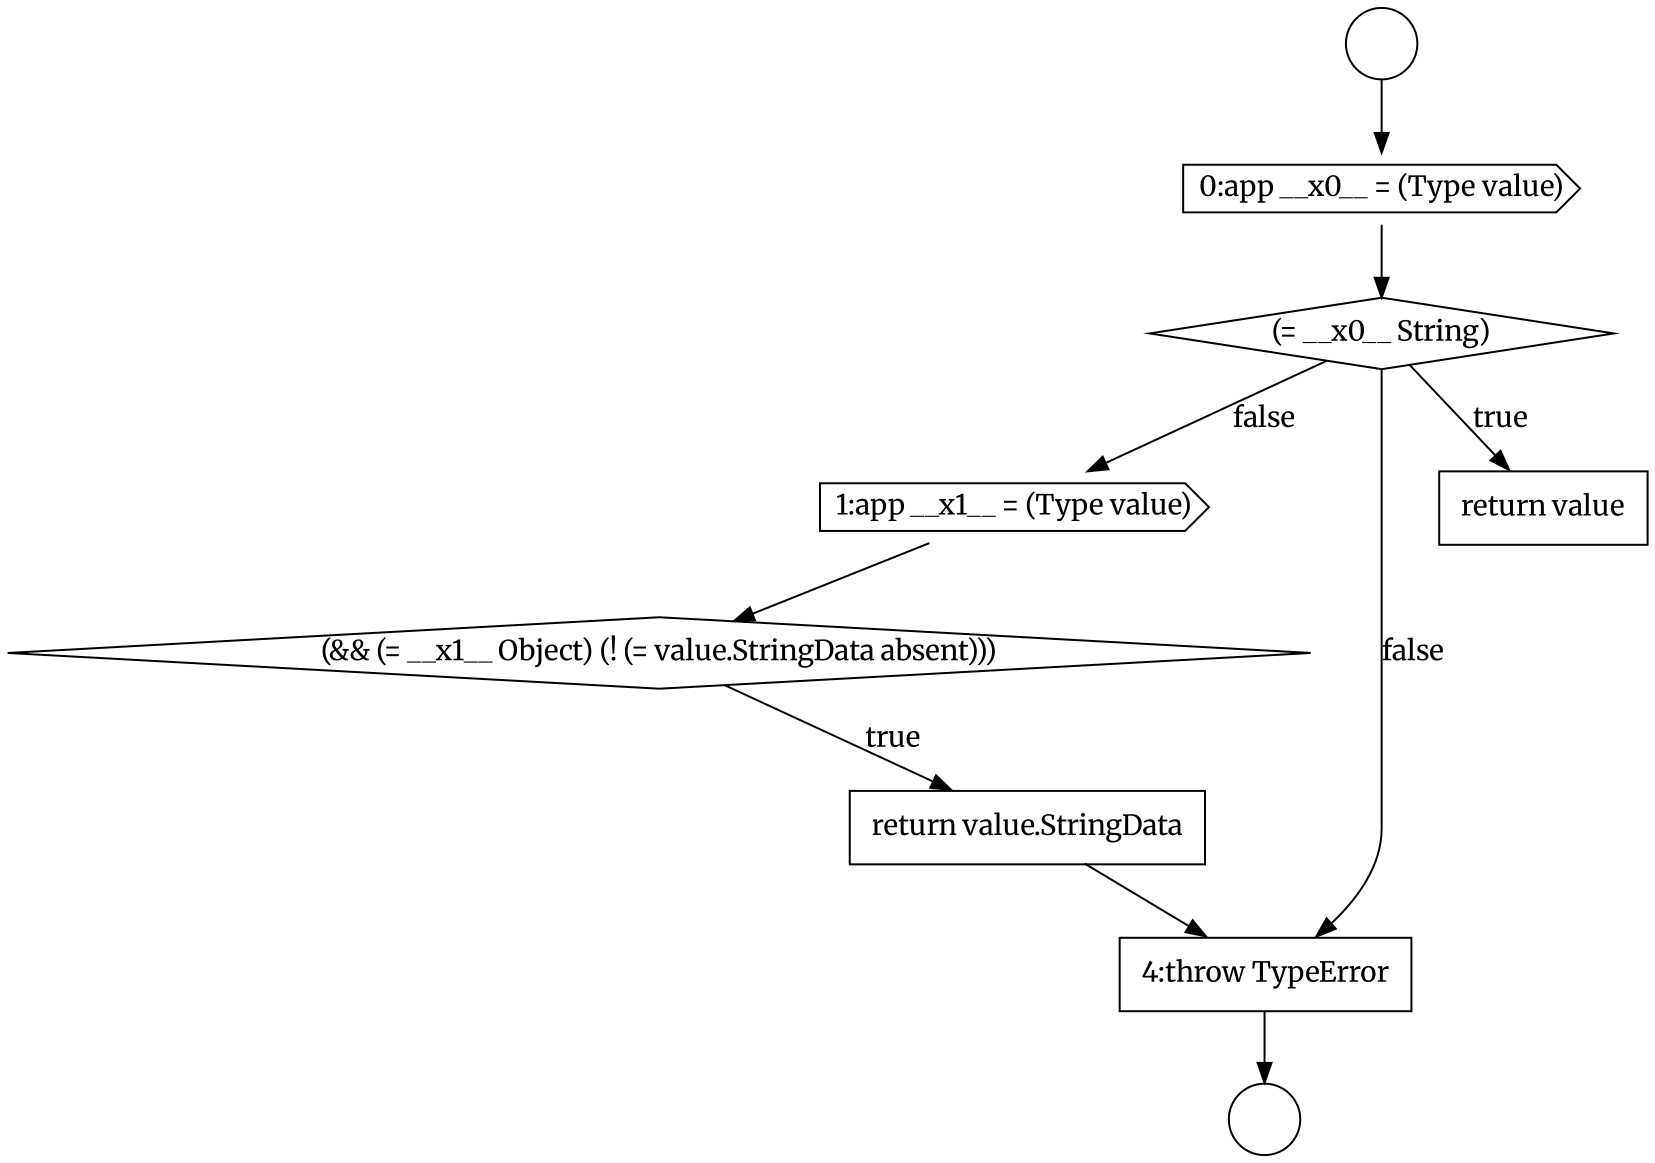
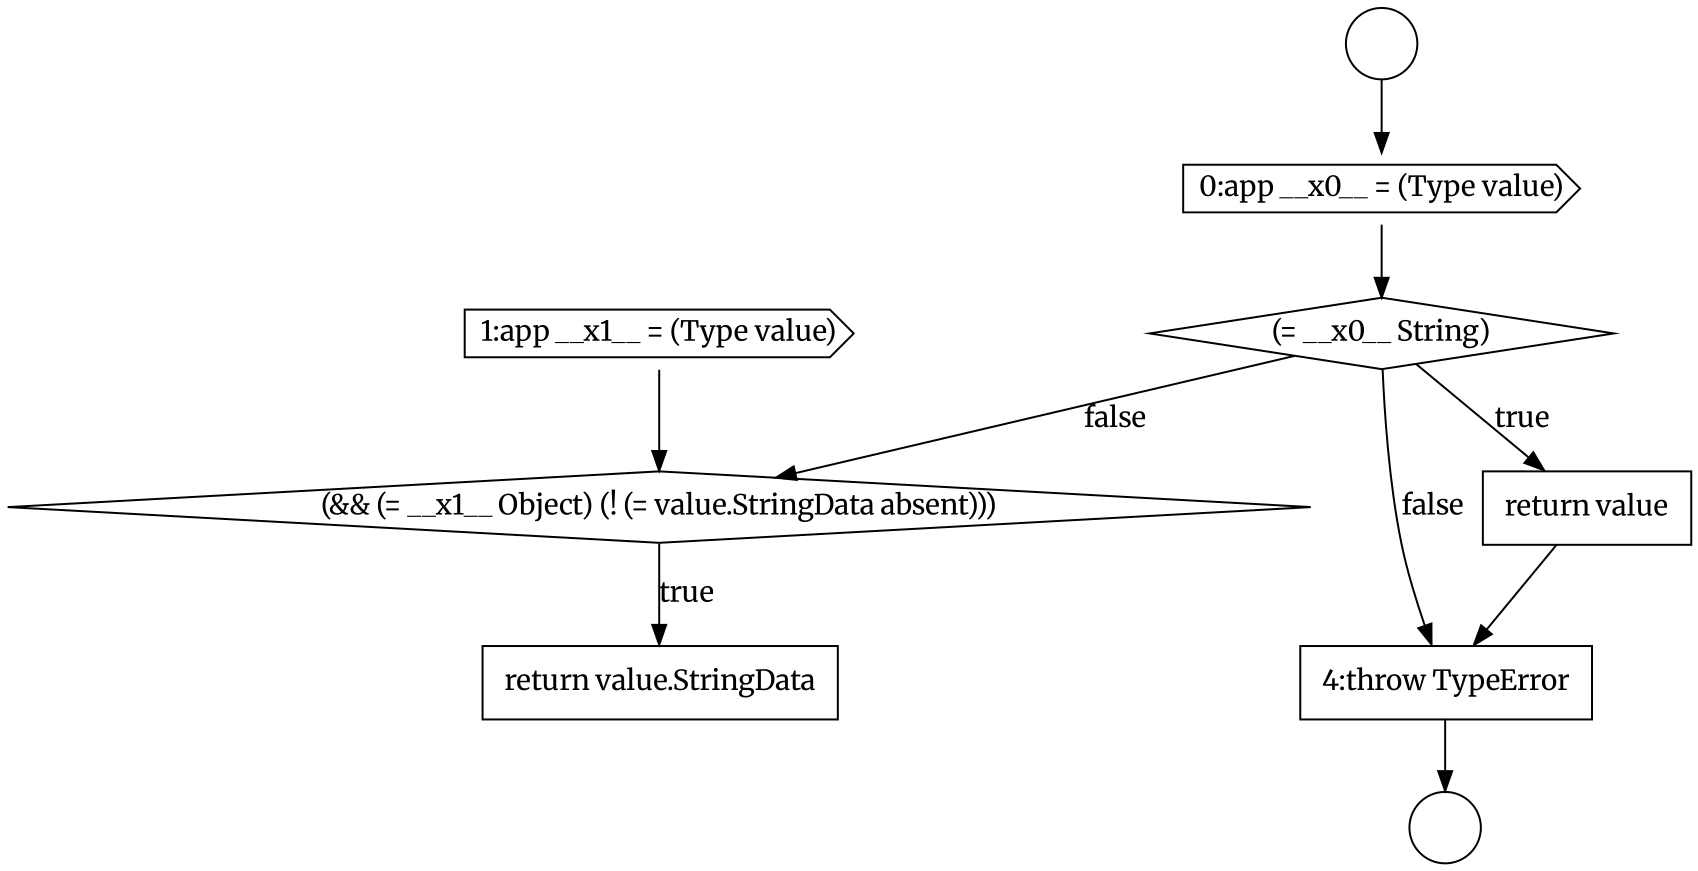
(1217, 412) -> (1045, 414)
(1137, 895) -> (1522, 587)
